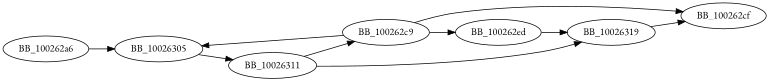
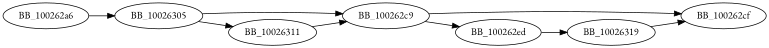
(276, 40) -> (269, 12)
(446, 62) -> none
